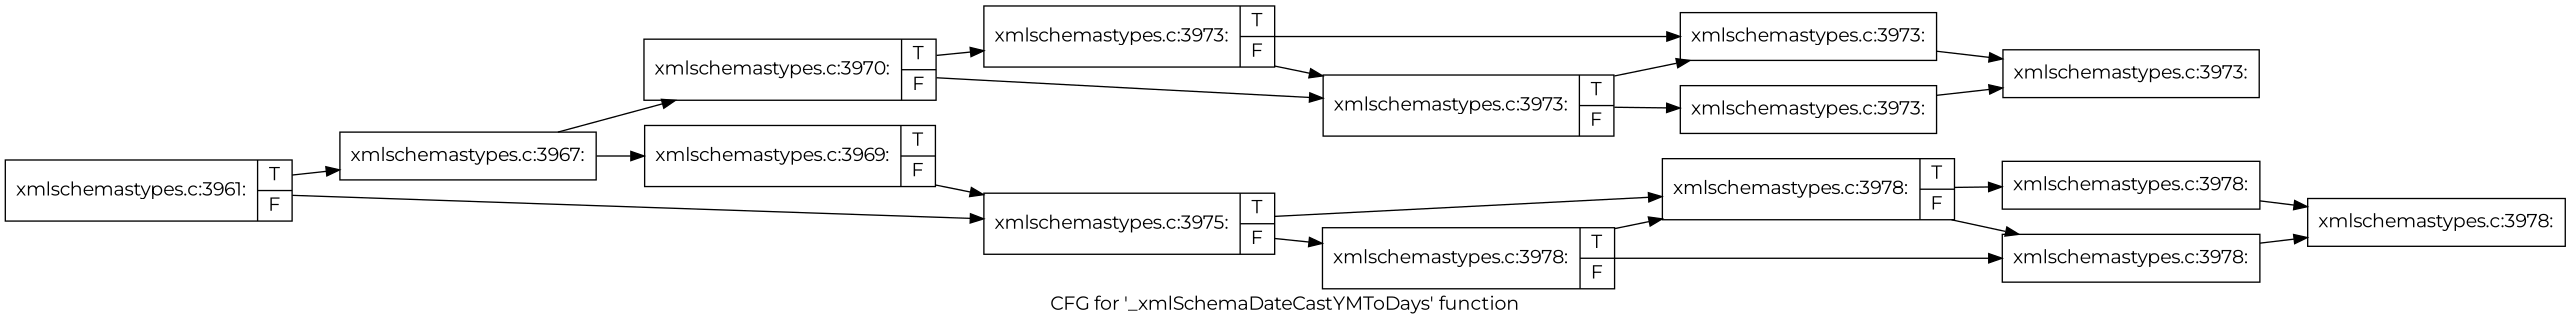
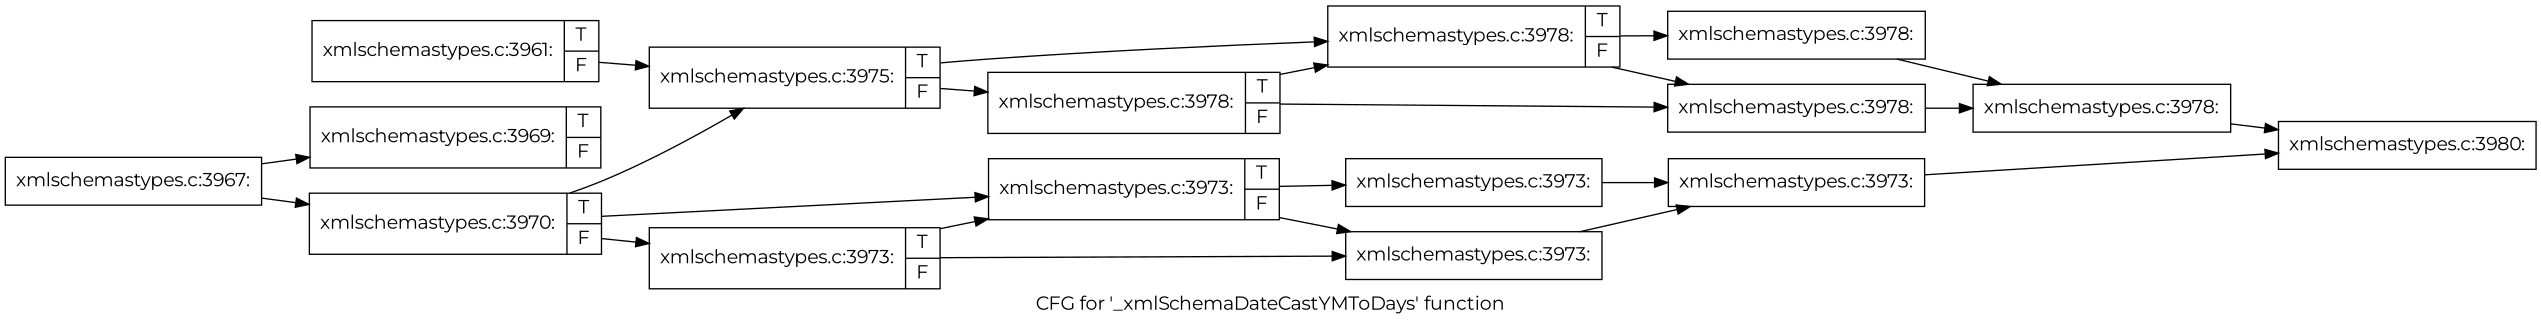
none -> (2407, 145)
(309, 173) -> none
(953, 189) -> (653, 158)
